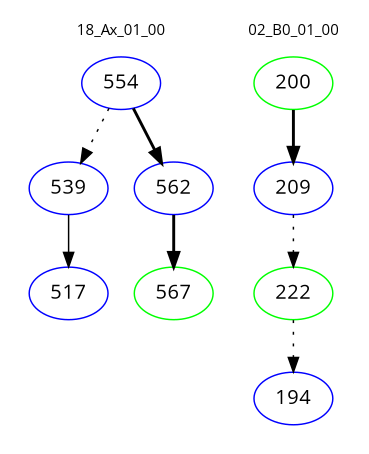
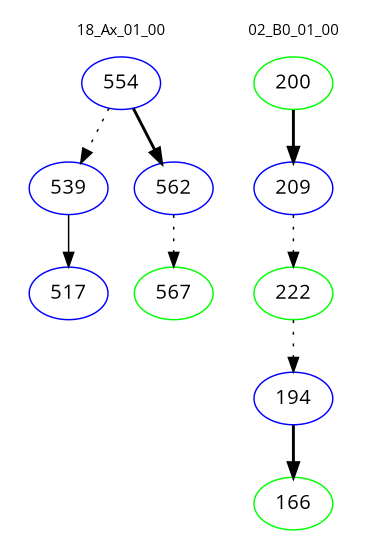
(174, 234) -> (174, 234)
none -> (293, 504)
